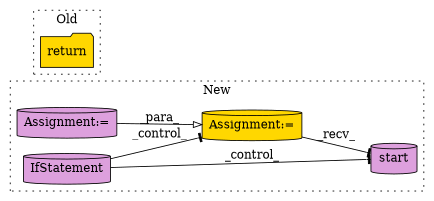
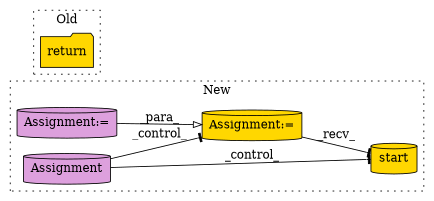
(394, 159) -> (394, 159)
(67, 169) -> (67, 169)
